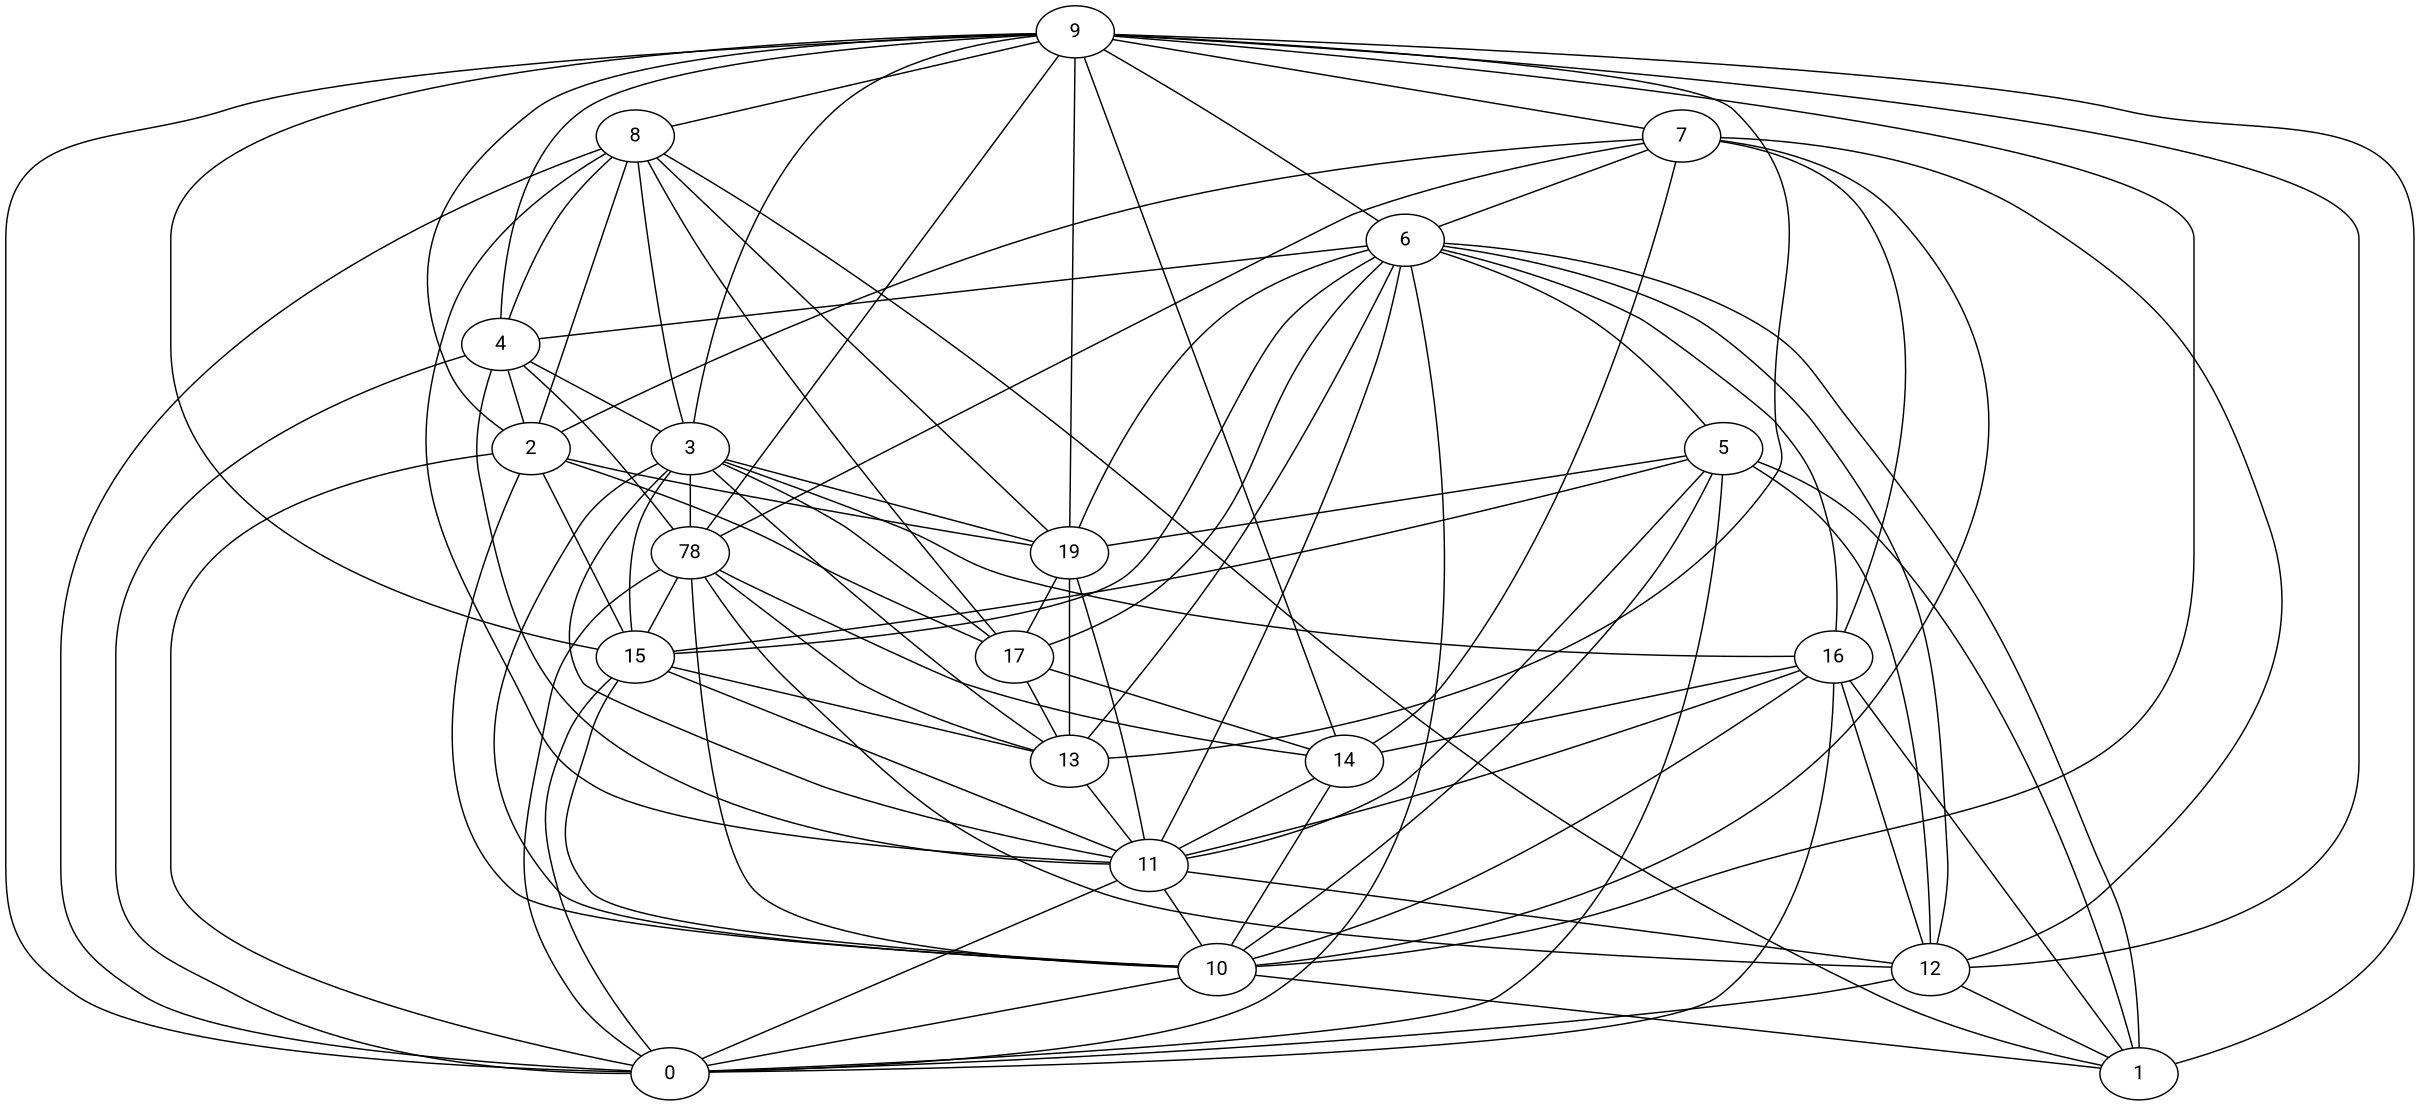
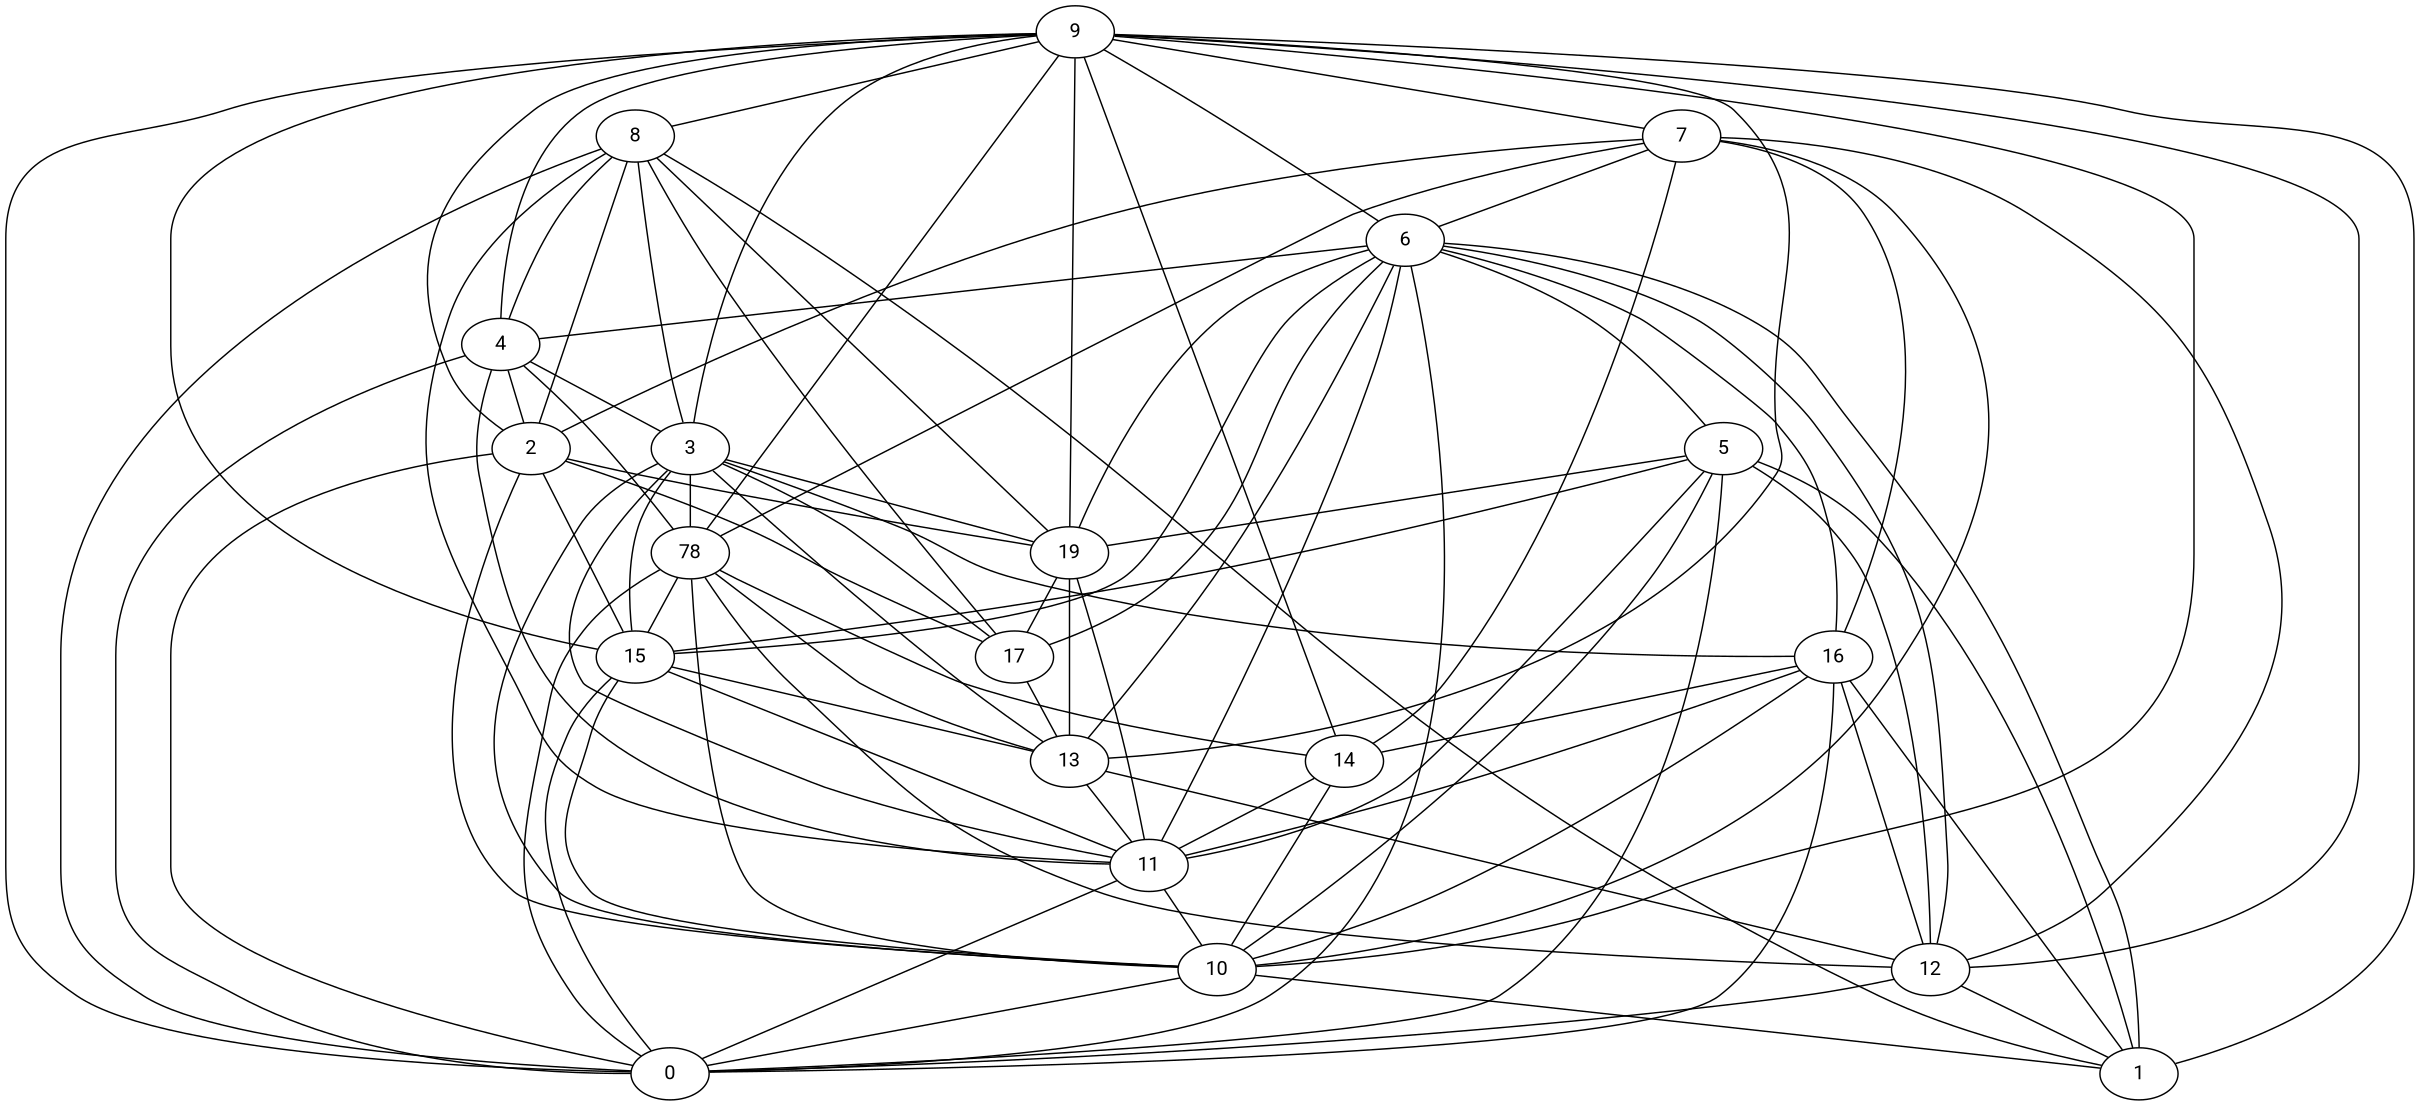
(1179, 709) -> none
(1540, 918) -> (1480, 861)
